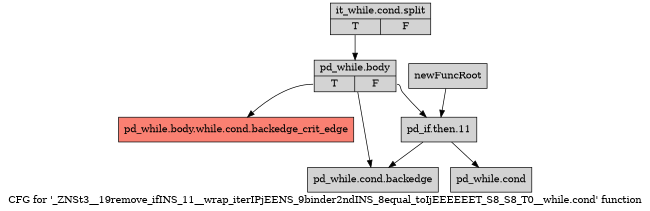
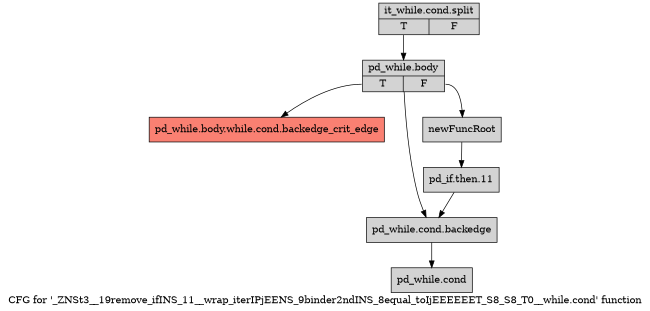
(408, 99) -> (458, 94)
(463, 152) -> (432, 252)
